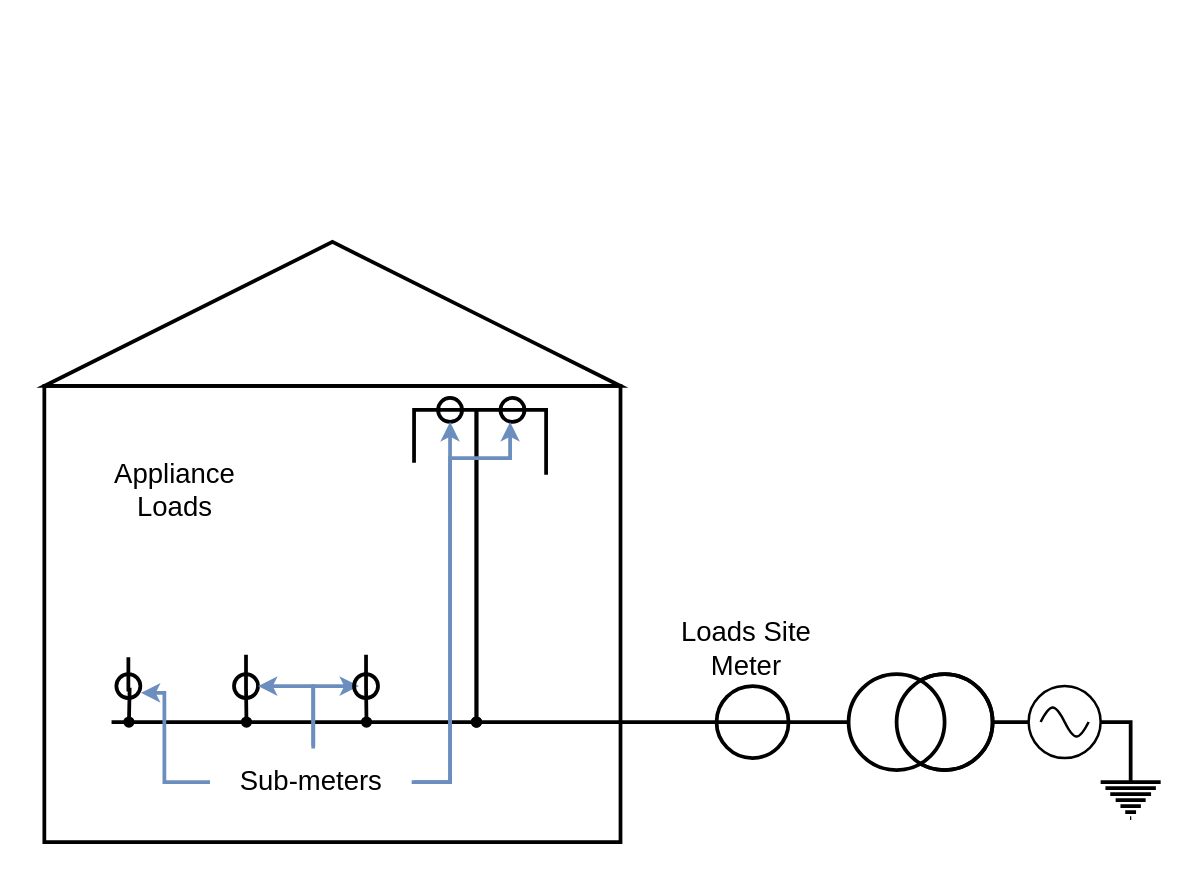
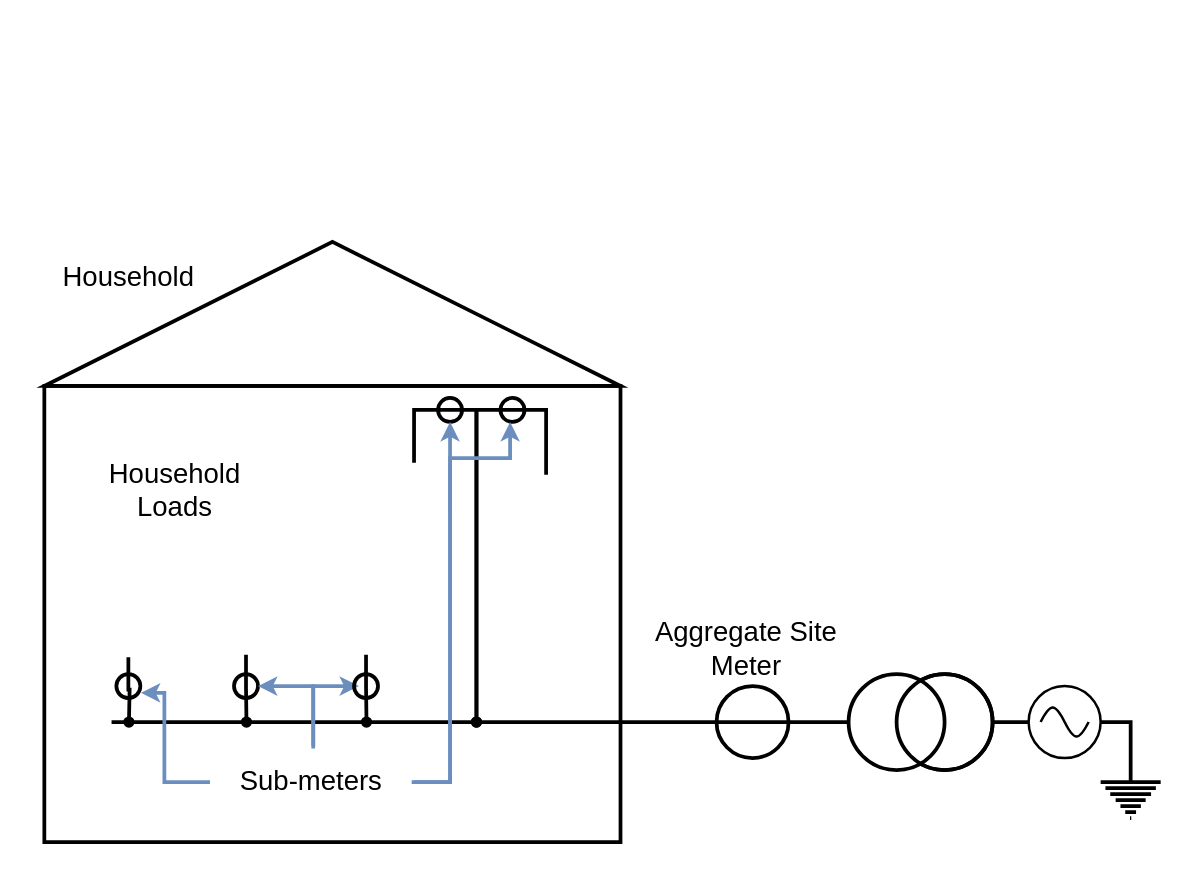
none -> (128, 278)
(175, 491) -> (175, 491)
(746, 649) -> (746, 649)
